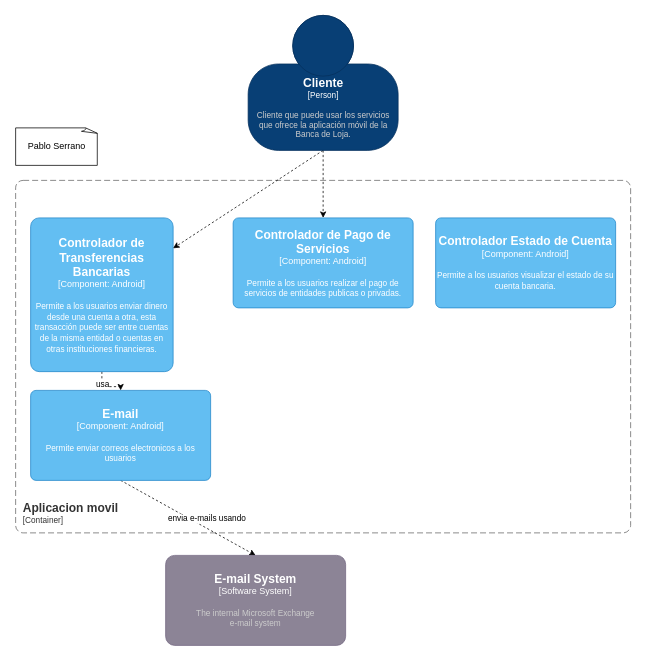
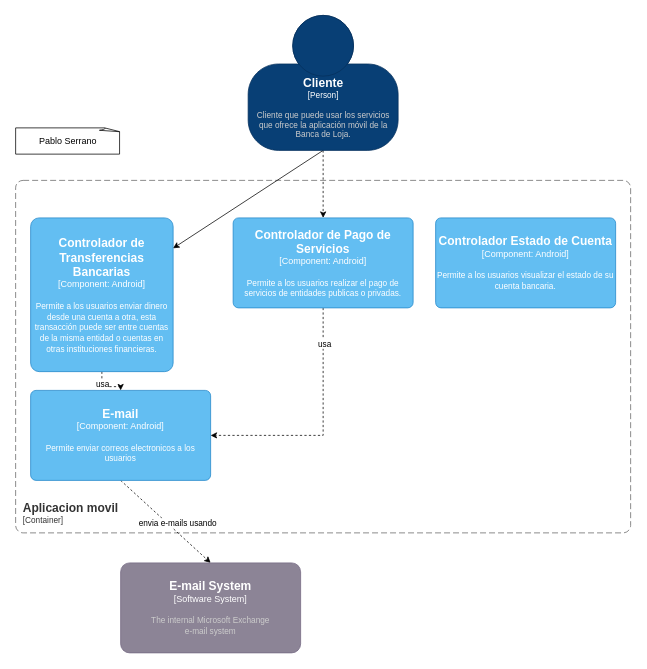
(57, 147) -> (68, 141)
(249, 199) -> (249, 199)
none -> (269, 435)
(255, 600) -> (210, 608)
